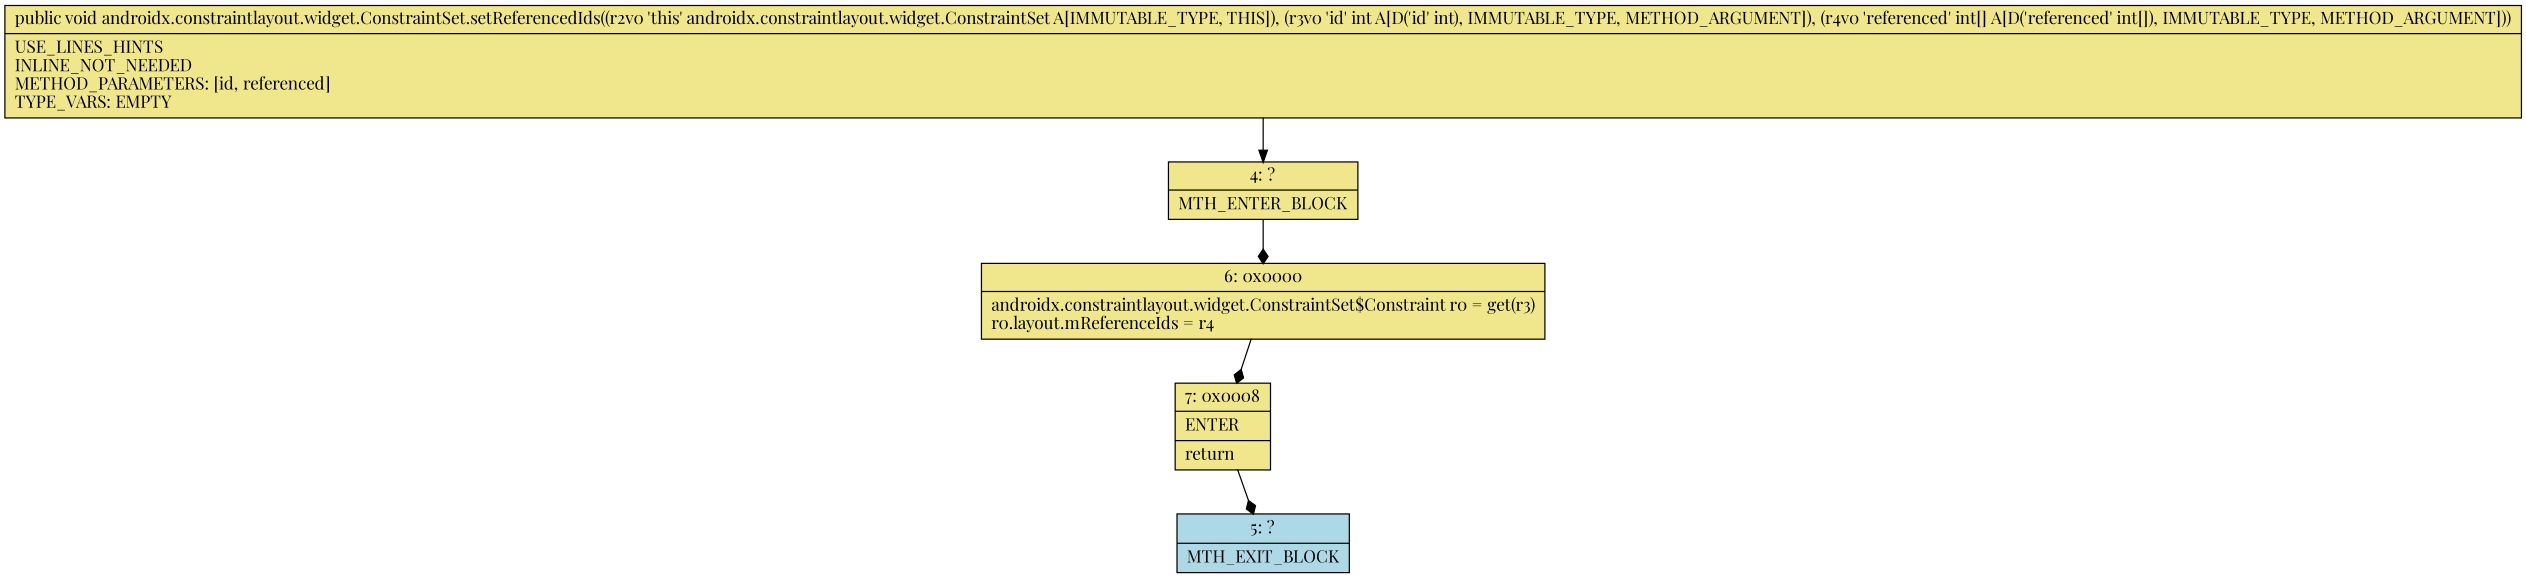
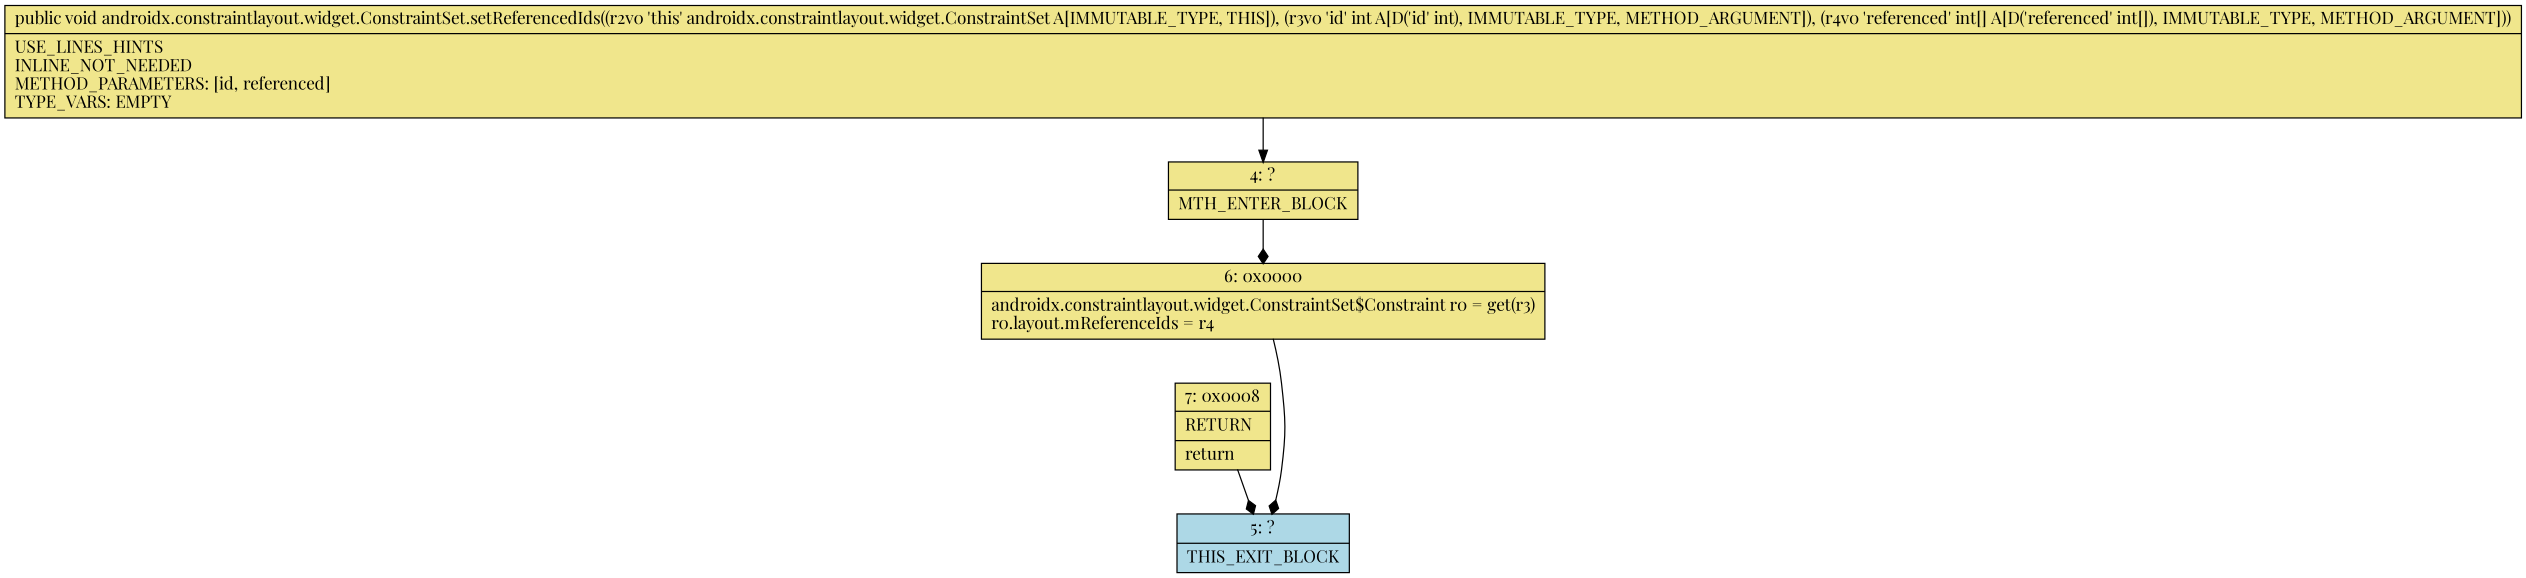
(1246, 354) -> (1285, 419)
(1212, 425) -> (1219, 425)
(1263, 557) -> (1263, 557)
